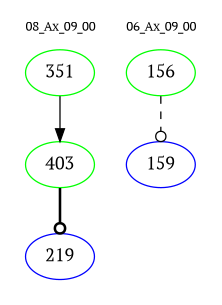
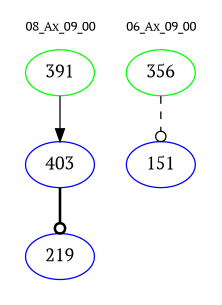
(60, 73) -> (60, 73)
(161, 73) -> (161, 73)
(60, 165) -> (60, 165)
(161, 165) -> (161, 165)
